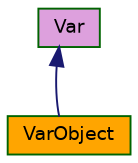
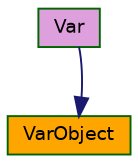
(56, 91) -> (82, 72)
